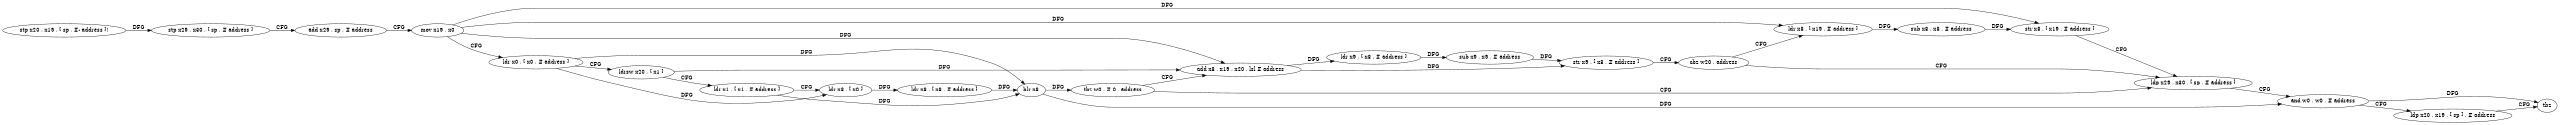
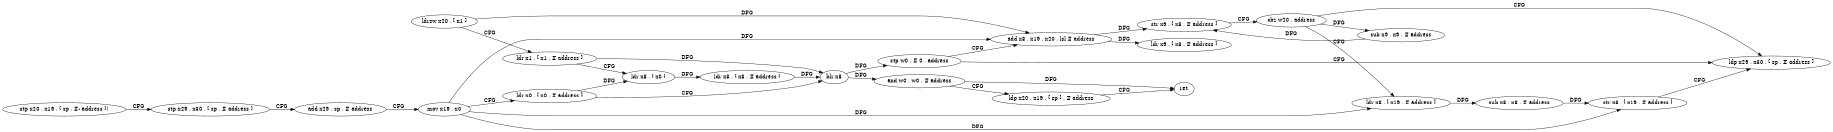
(139, 28) -> (139, 107)
(807, 52) -> (688, 93)
(1432, 57) -> (1343, 27)
(591, 68) -> none
(1113, 90) -> (919, 61)
(2258, 92) -> none
(2547, 106) -> (1184, 89)
